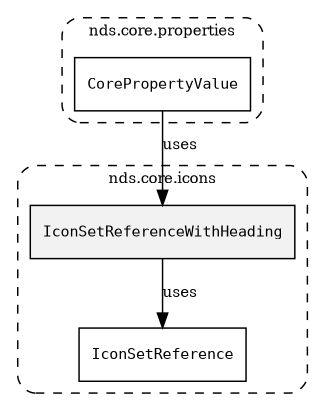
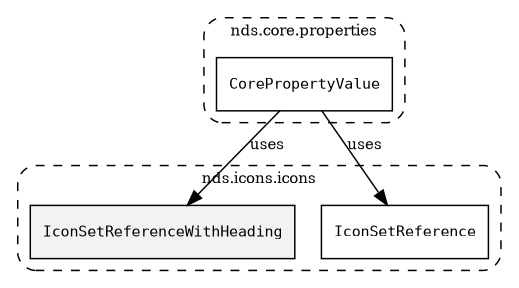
(163, 180) -> (259, 180)
(163, 286) -> (350, 152)
